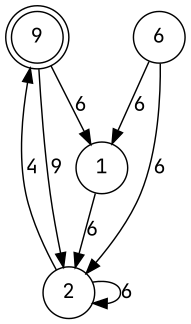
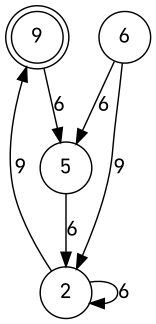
(46, 162) -> none
(32, 168) -> (21, 168)
(102, 168) -> (66, 168)
(160, 168) -> (120, 168)
